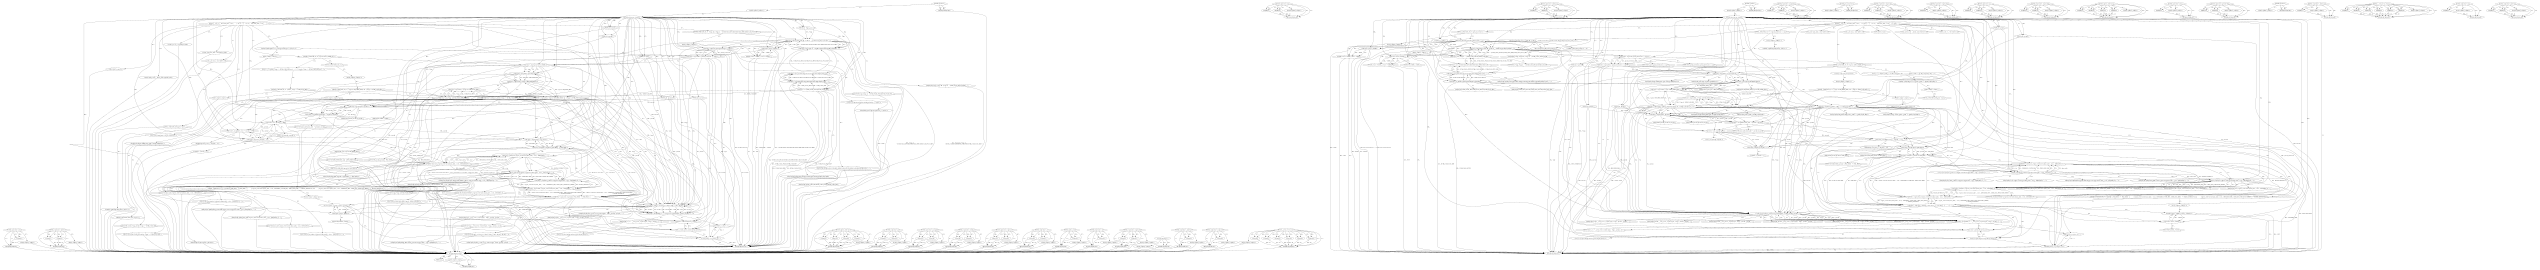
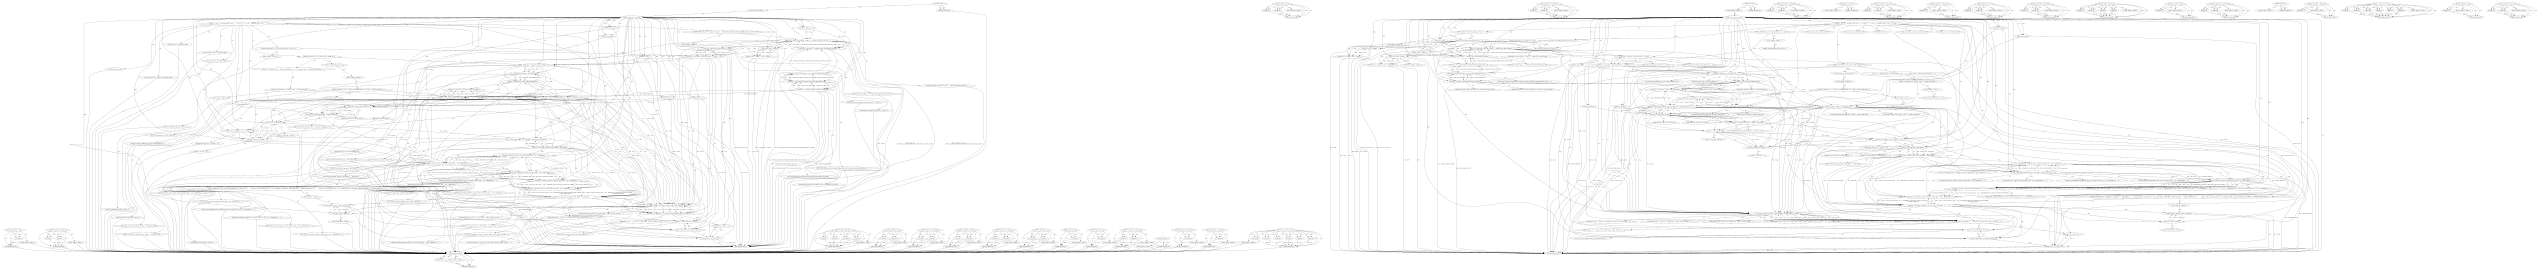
(1577, 49) -> none
